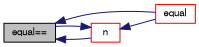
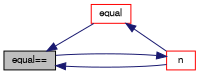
(143, 23) -> (150, 40)
